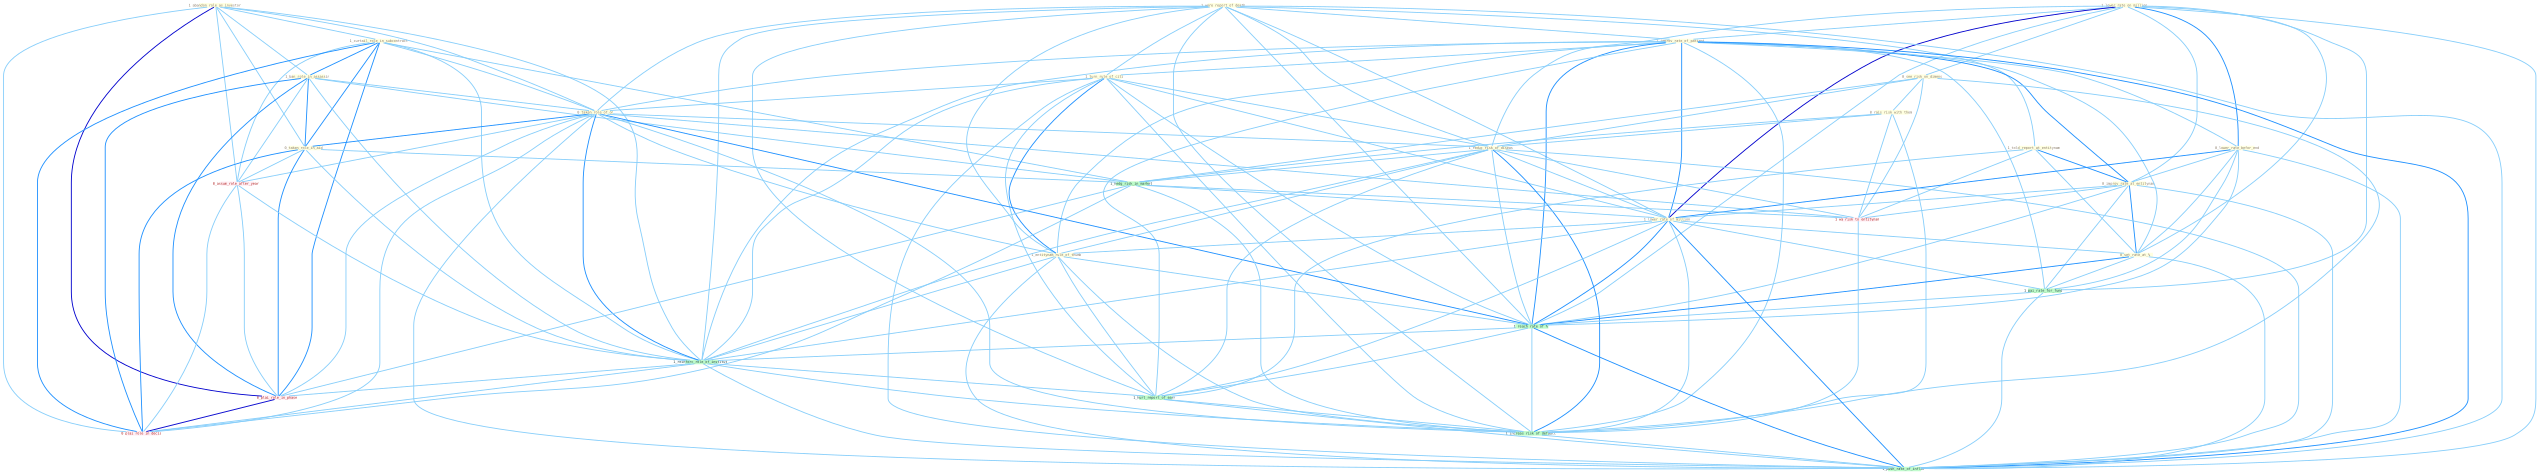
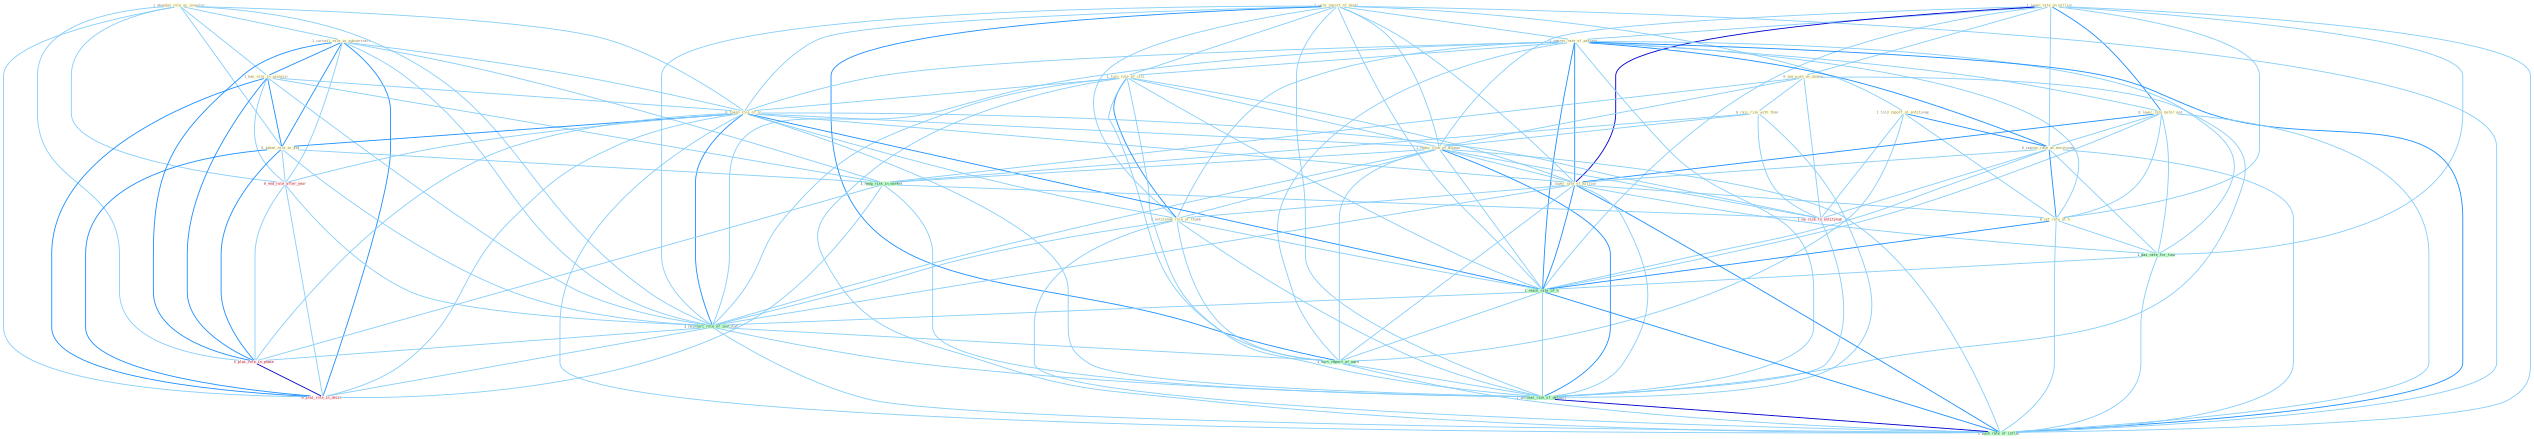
(1923, 77) -> (1804, 77)
(753, 95) -> (854, 202)
(237, 184) -> (285, 184)
(1464, 206) -> (1099, 143)
(71, 238) -> (65, 172)
(1718, 451) -> (1771, 416)
